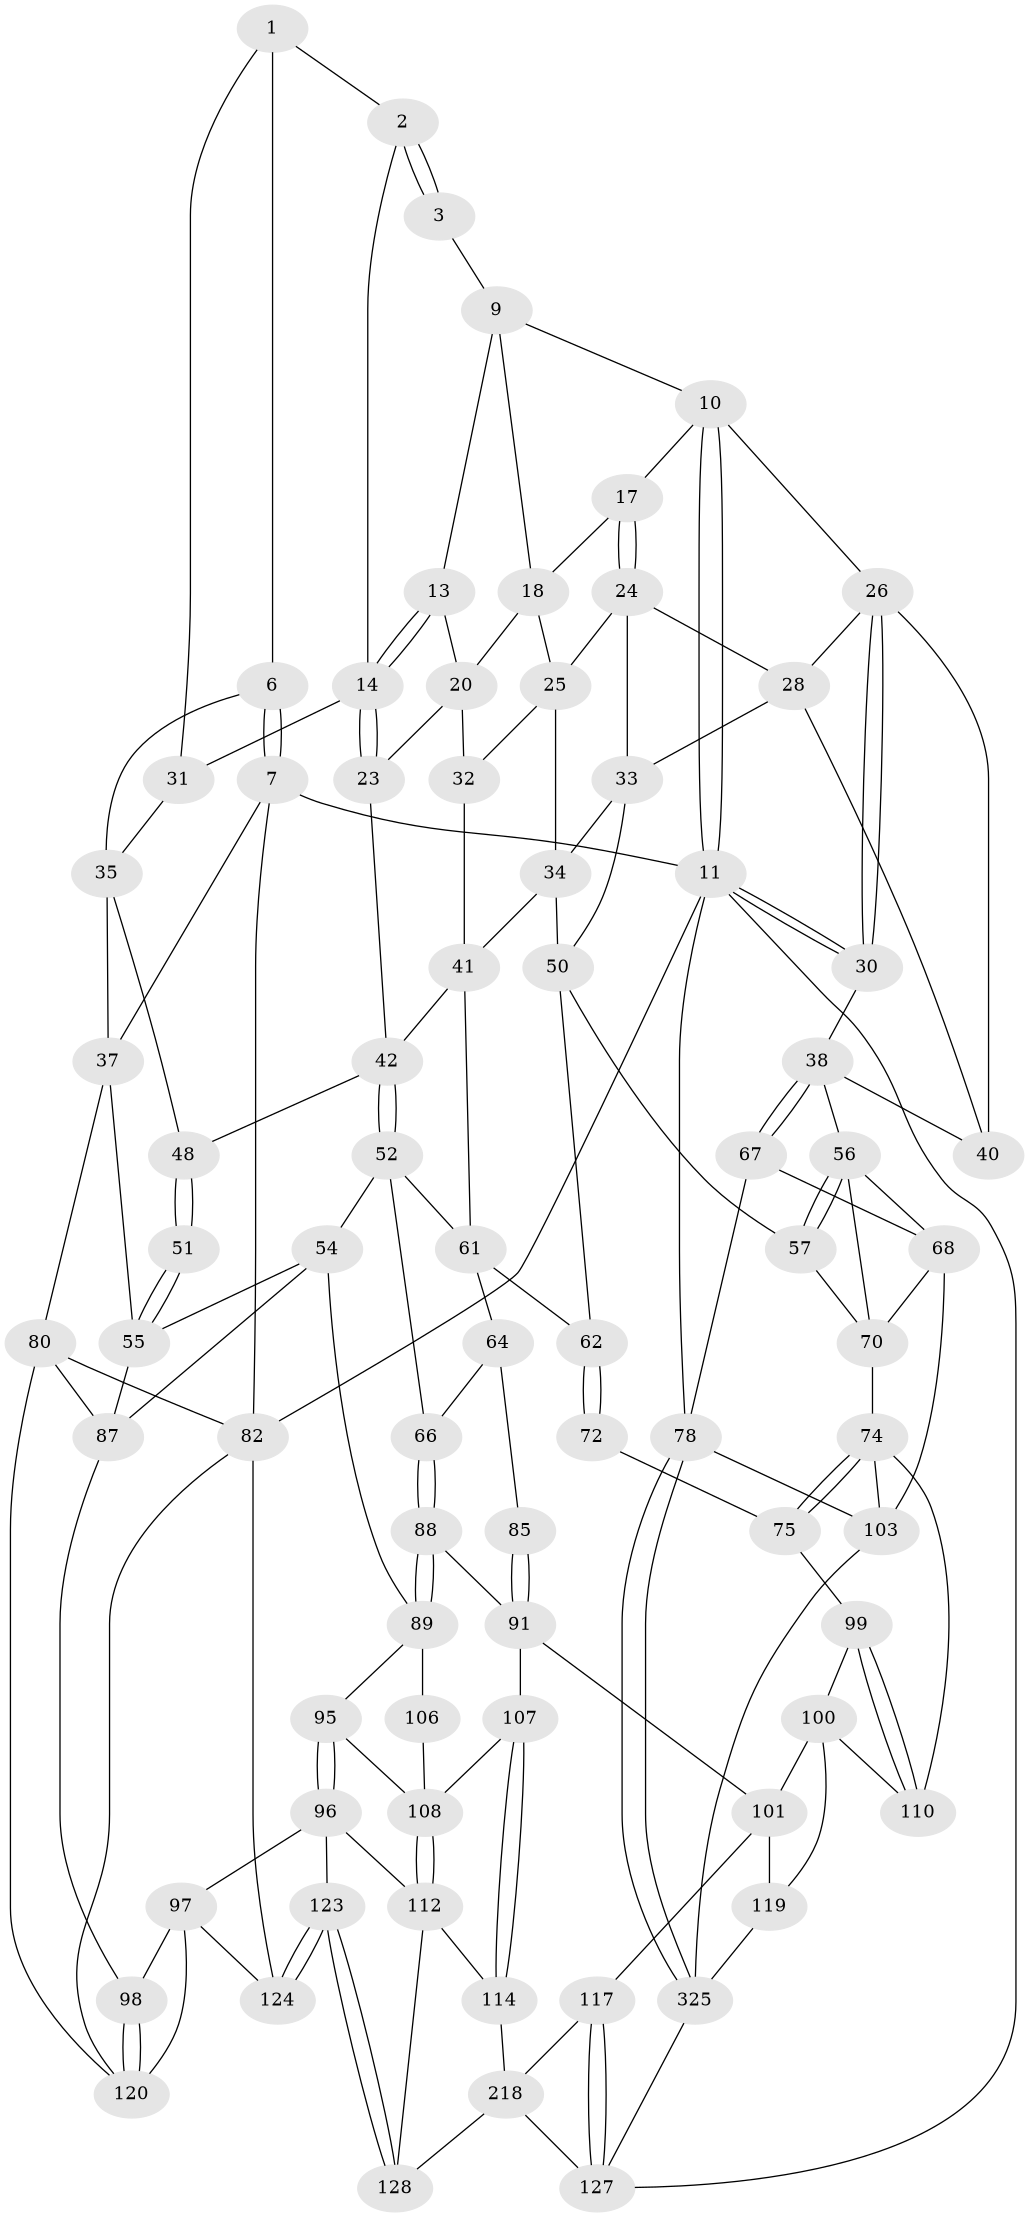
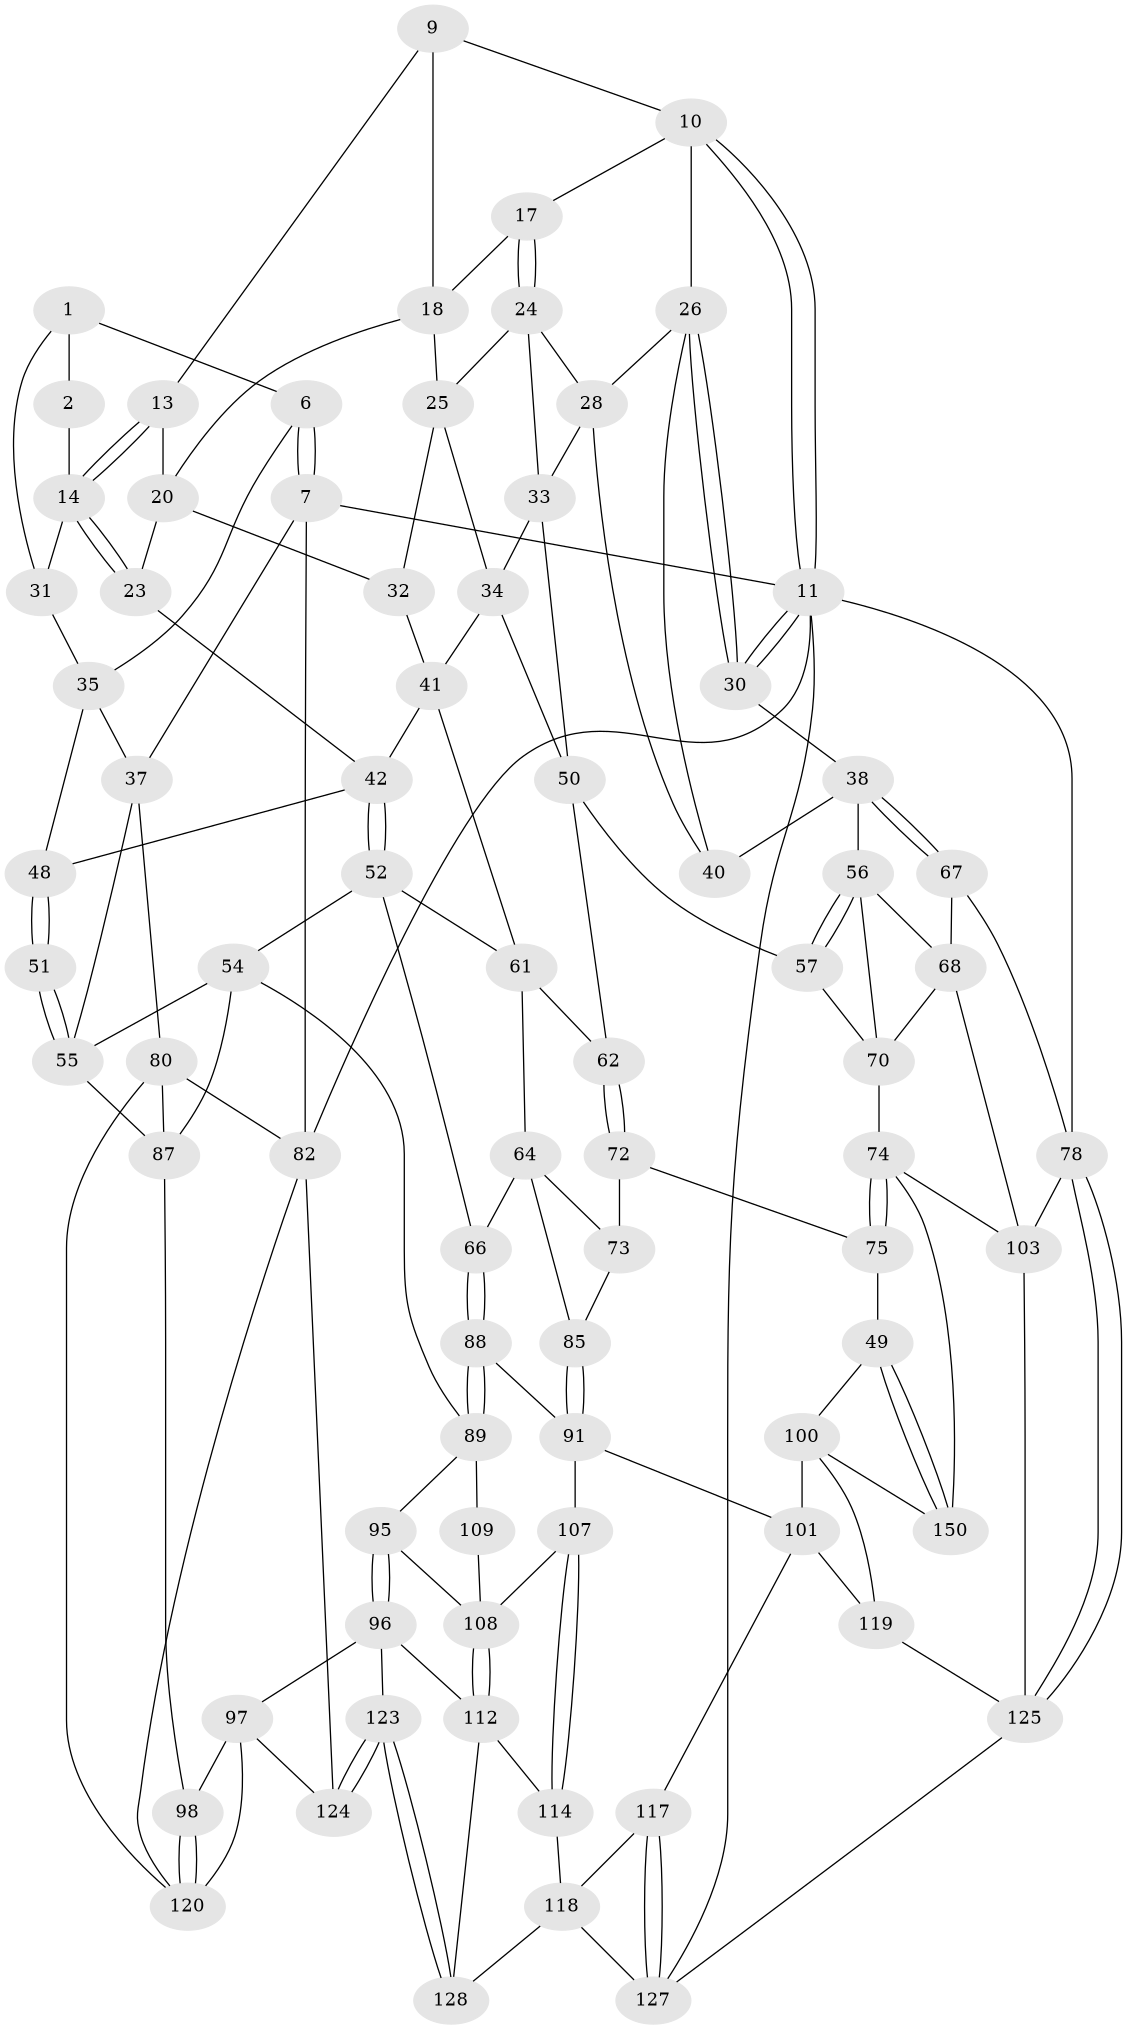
(440, 216) -> none
none -> (619, 1249)
(857, 1625) -> (878, 1343)
(423, 1719) -> (477, 1531)
(918, 1813) -> (951, 1531)
(695, 2001) -> (1025, 1719)
(506, 2094) -> (562, 1907)
